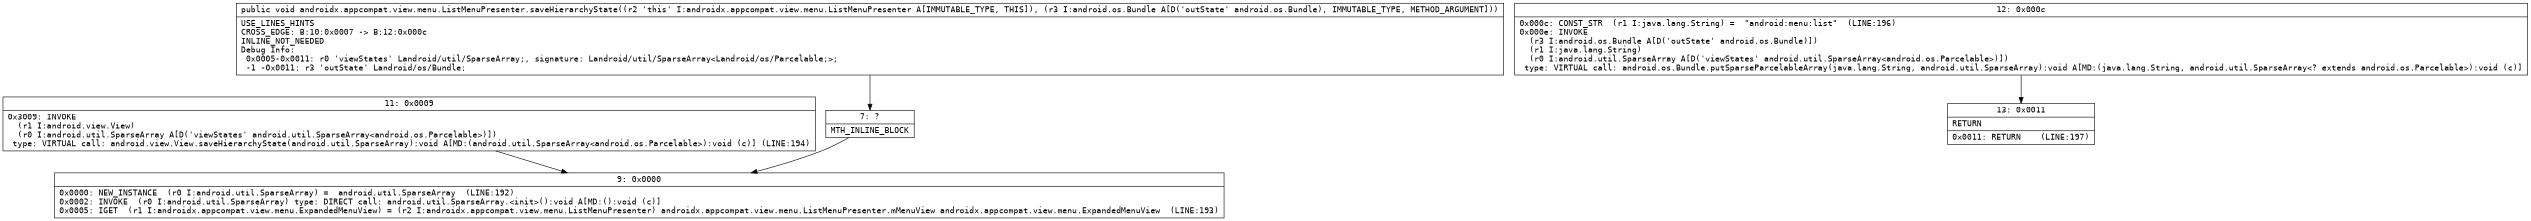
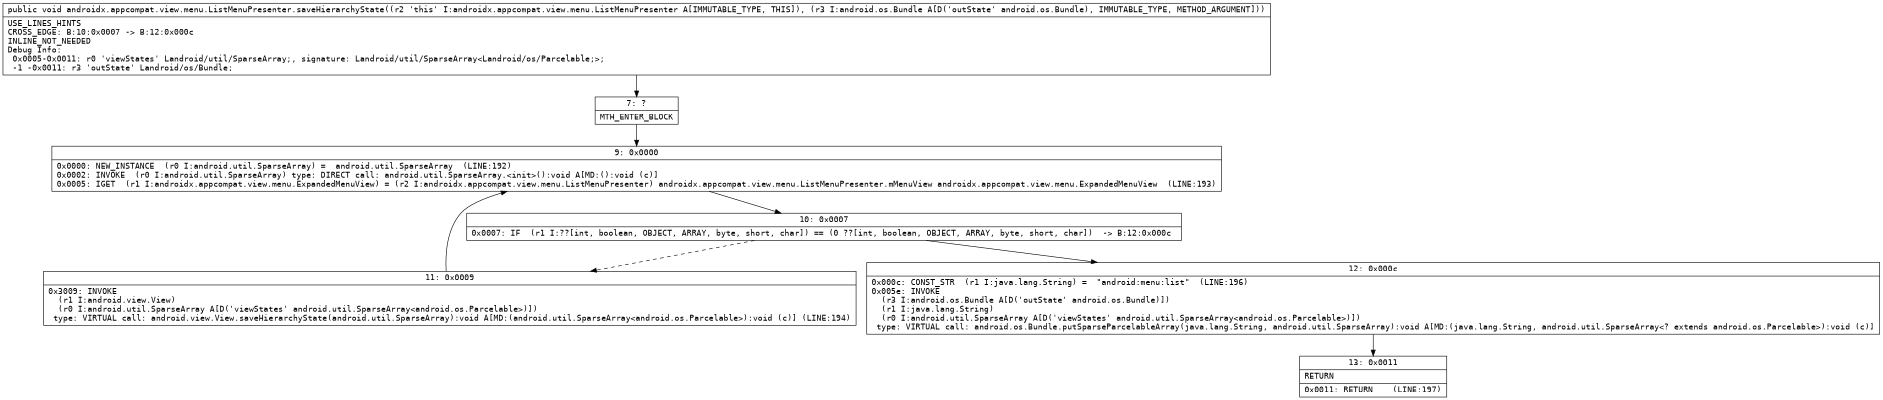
(1559, 32) -> (911, 291)
(870, 130) -> (637, 117)
none -> (824, 227)
